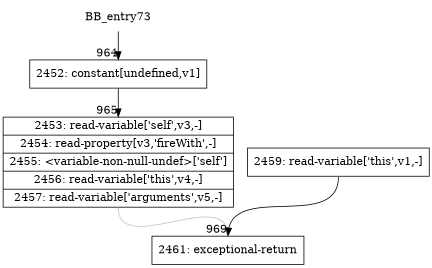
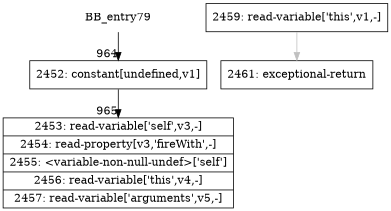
(118, 17) -> (118, 18)
(287, 206) -> (297, 42)
(169, 222) -> none
